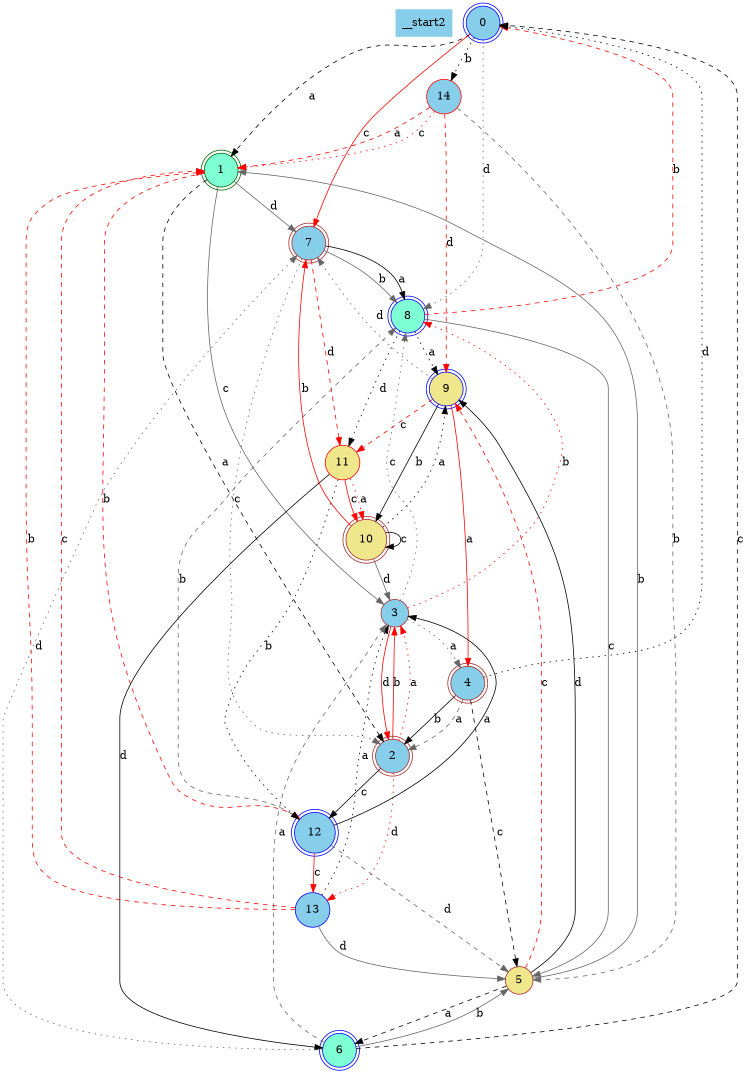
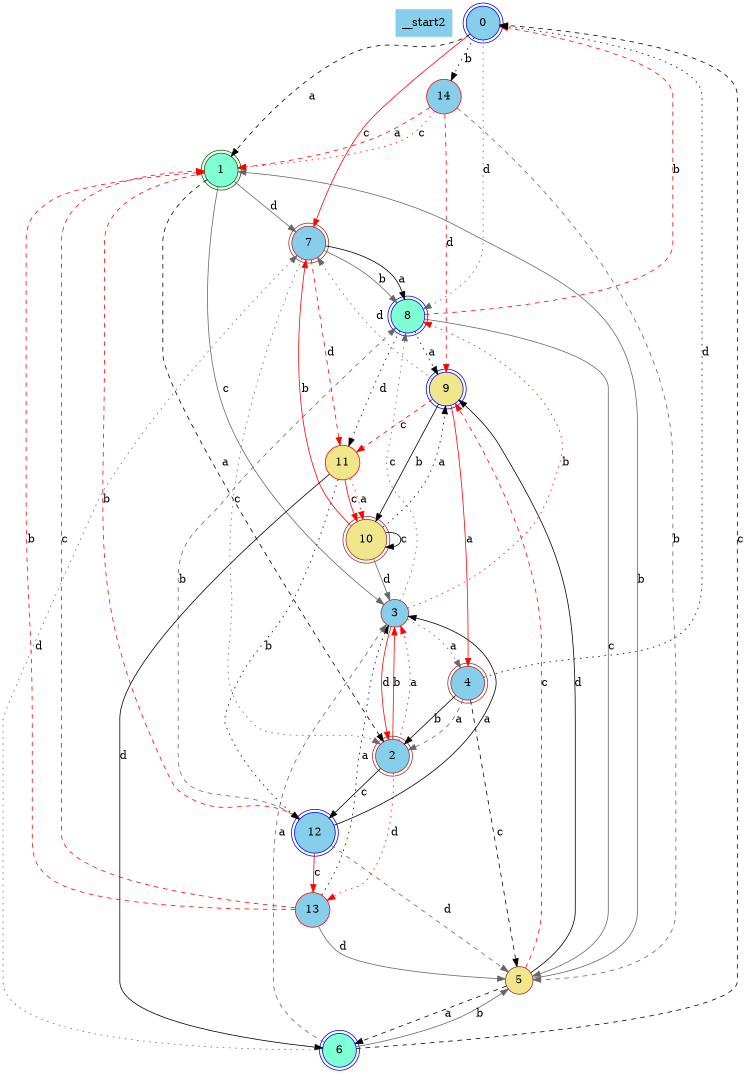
(313, 910) -> (313, 910)
